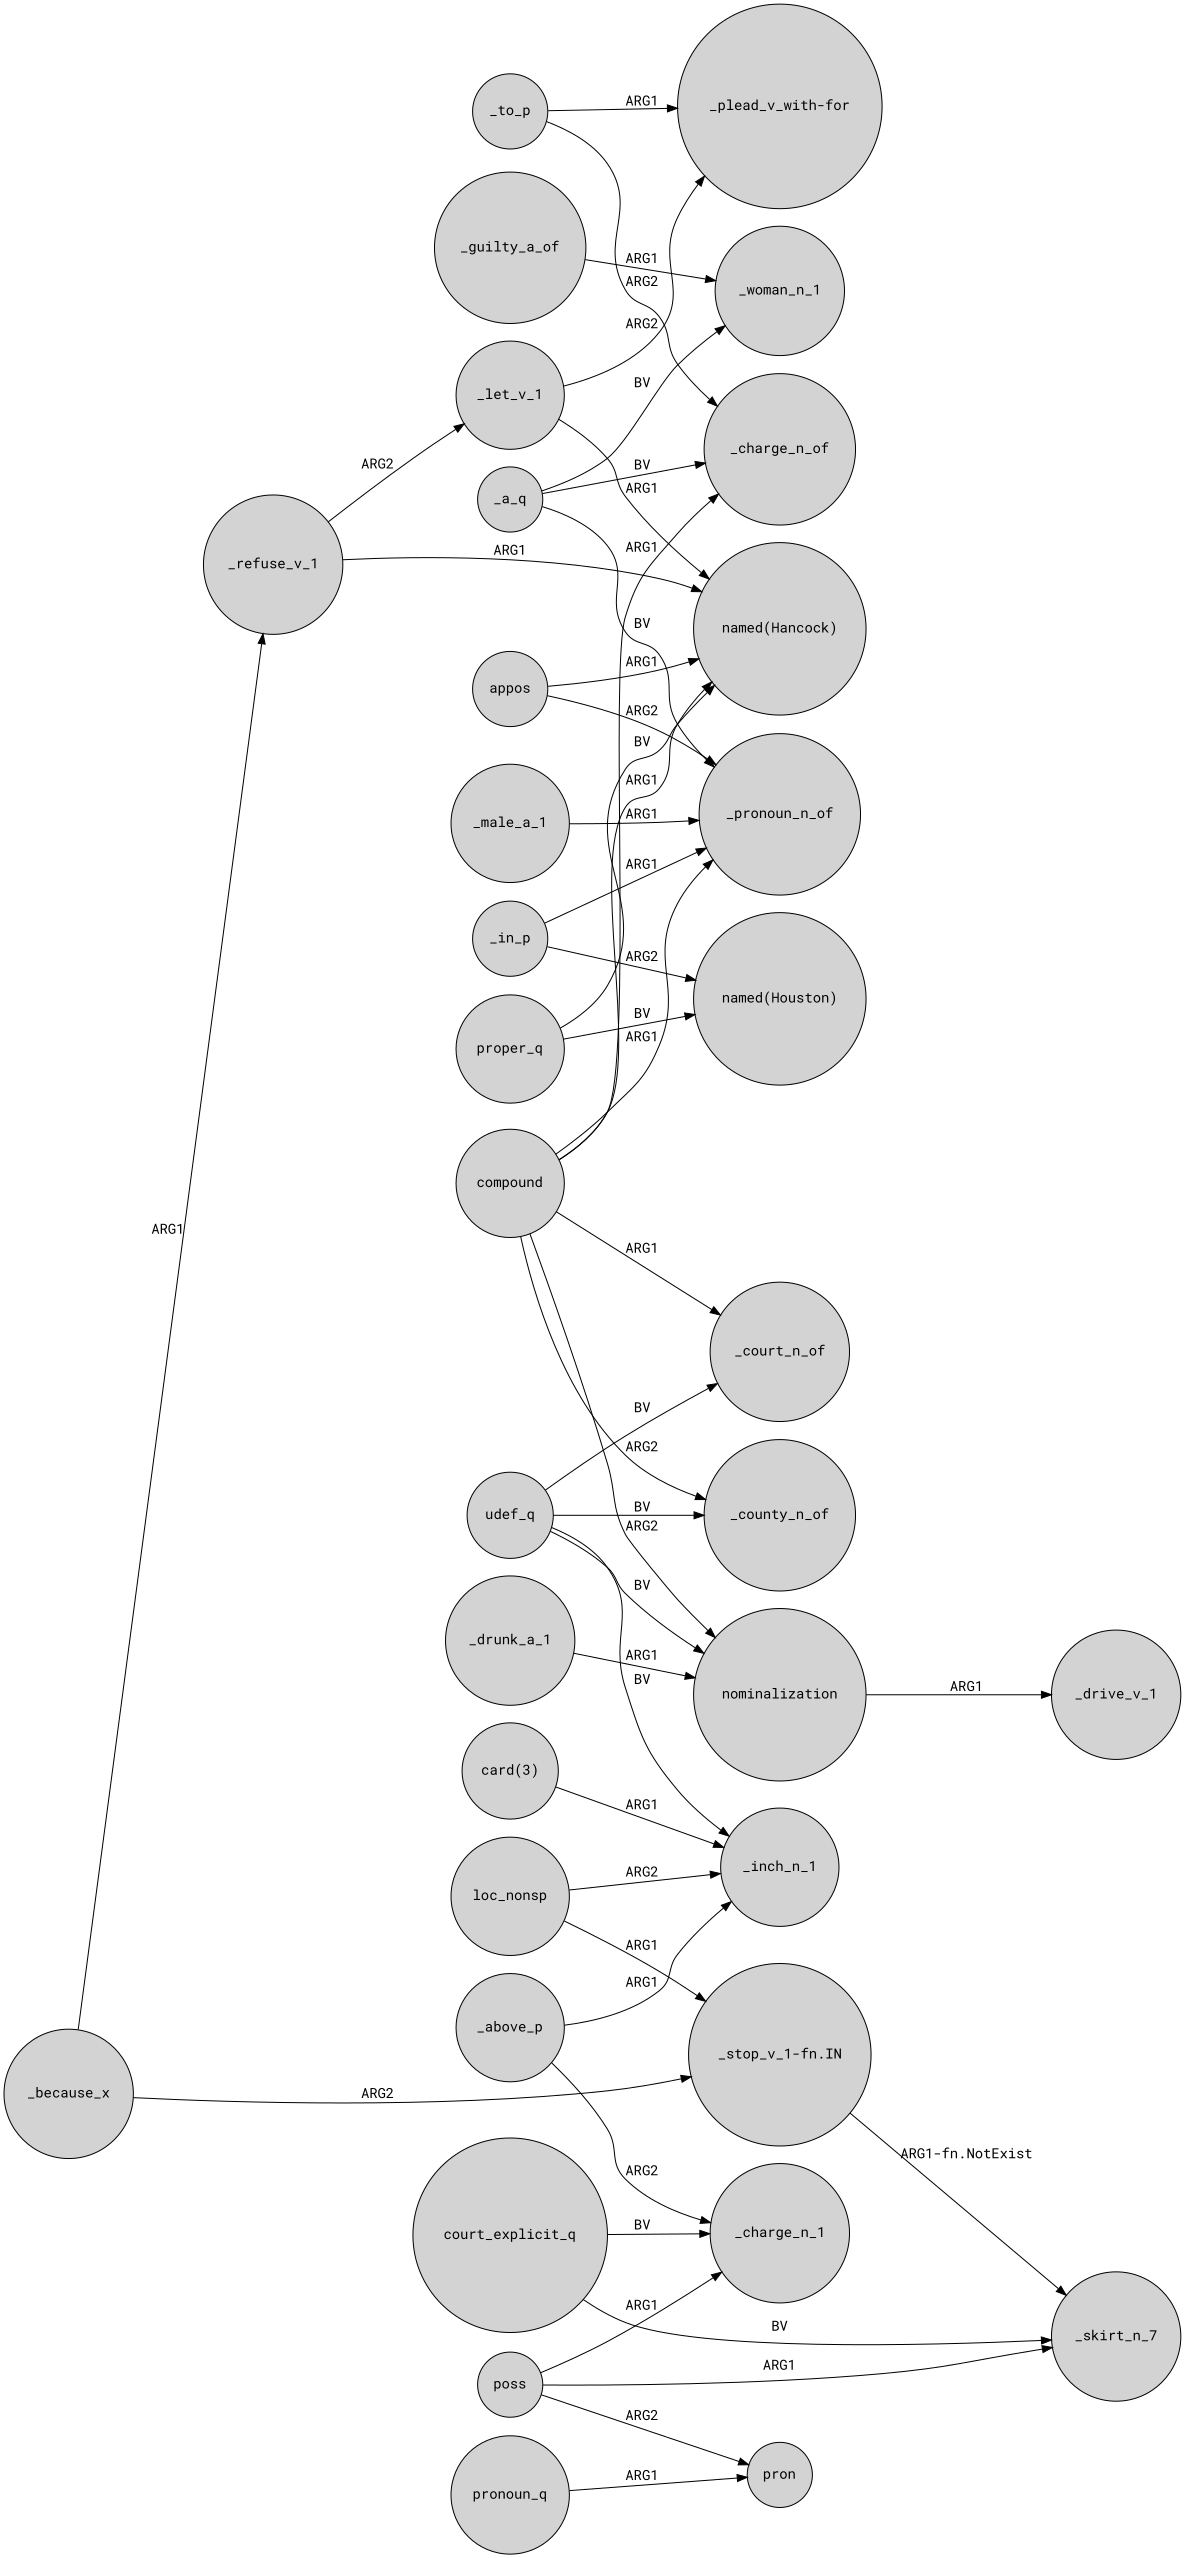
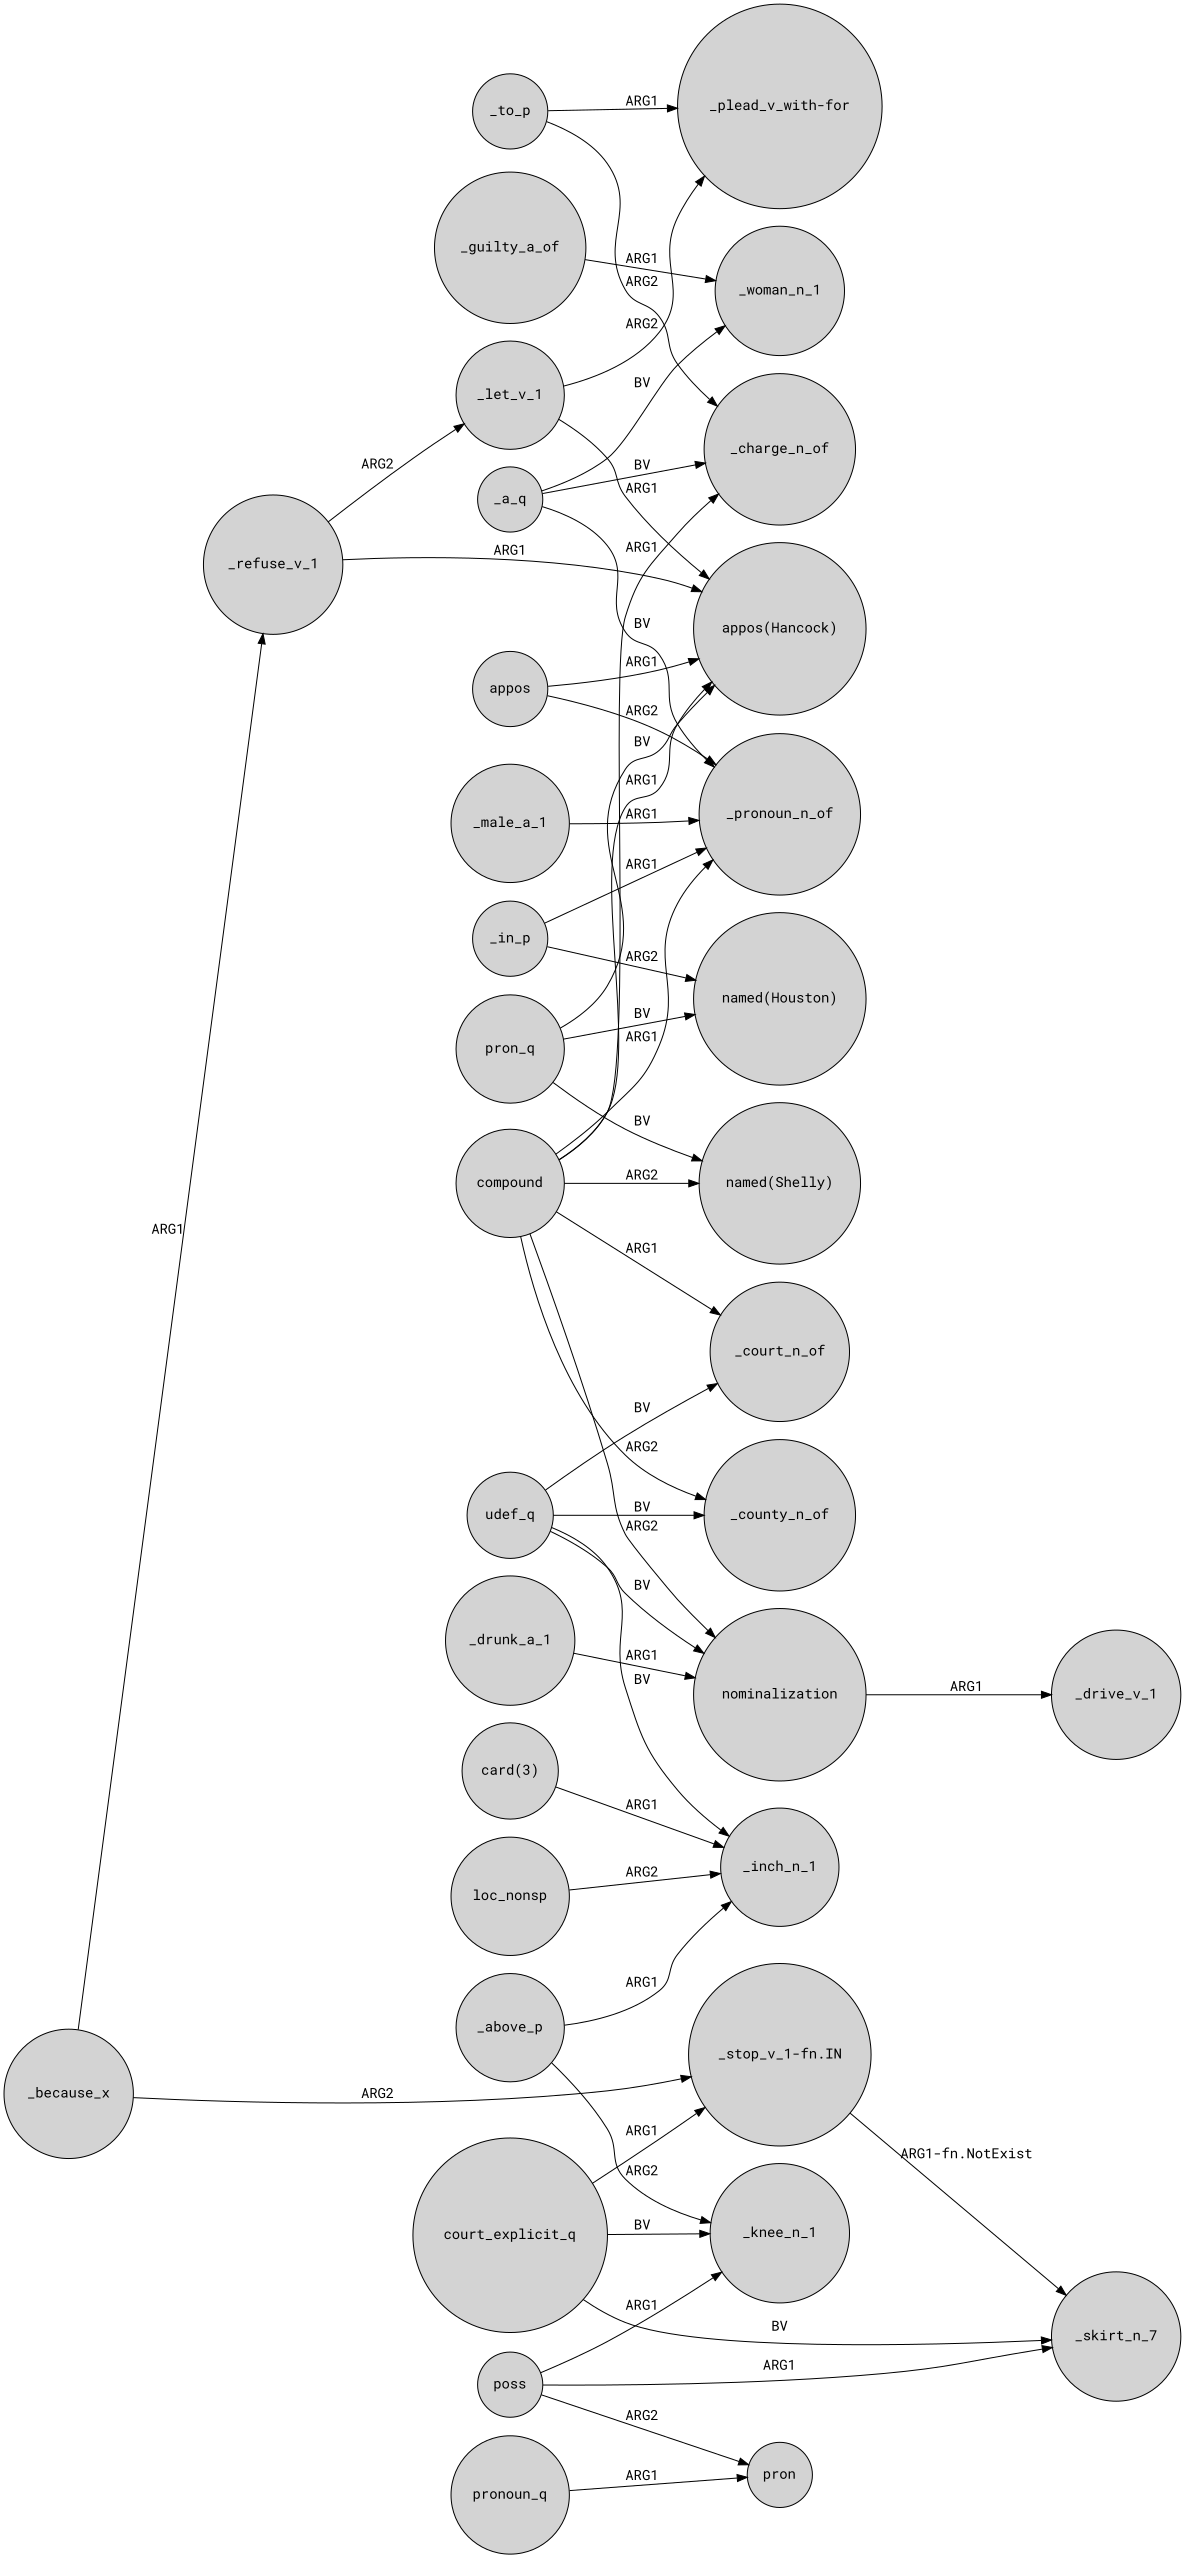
(780, 629) -> (780, 629)
(510, 1049) -> (510, 1049)
none -> (780, 1183)
(632, 1956) -> (645, 2149)
(780, 2233) -> (780, 2233)
